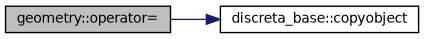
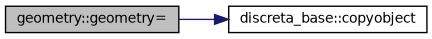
(88, 19) -> (92, 19)
